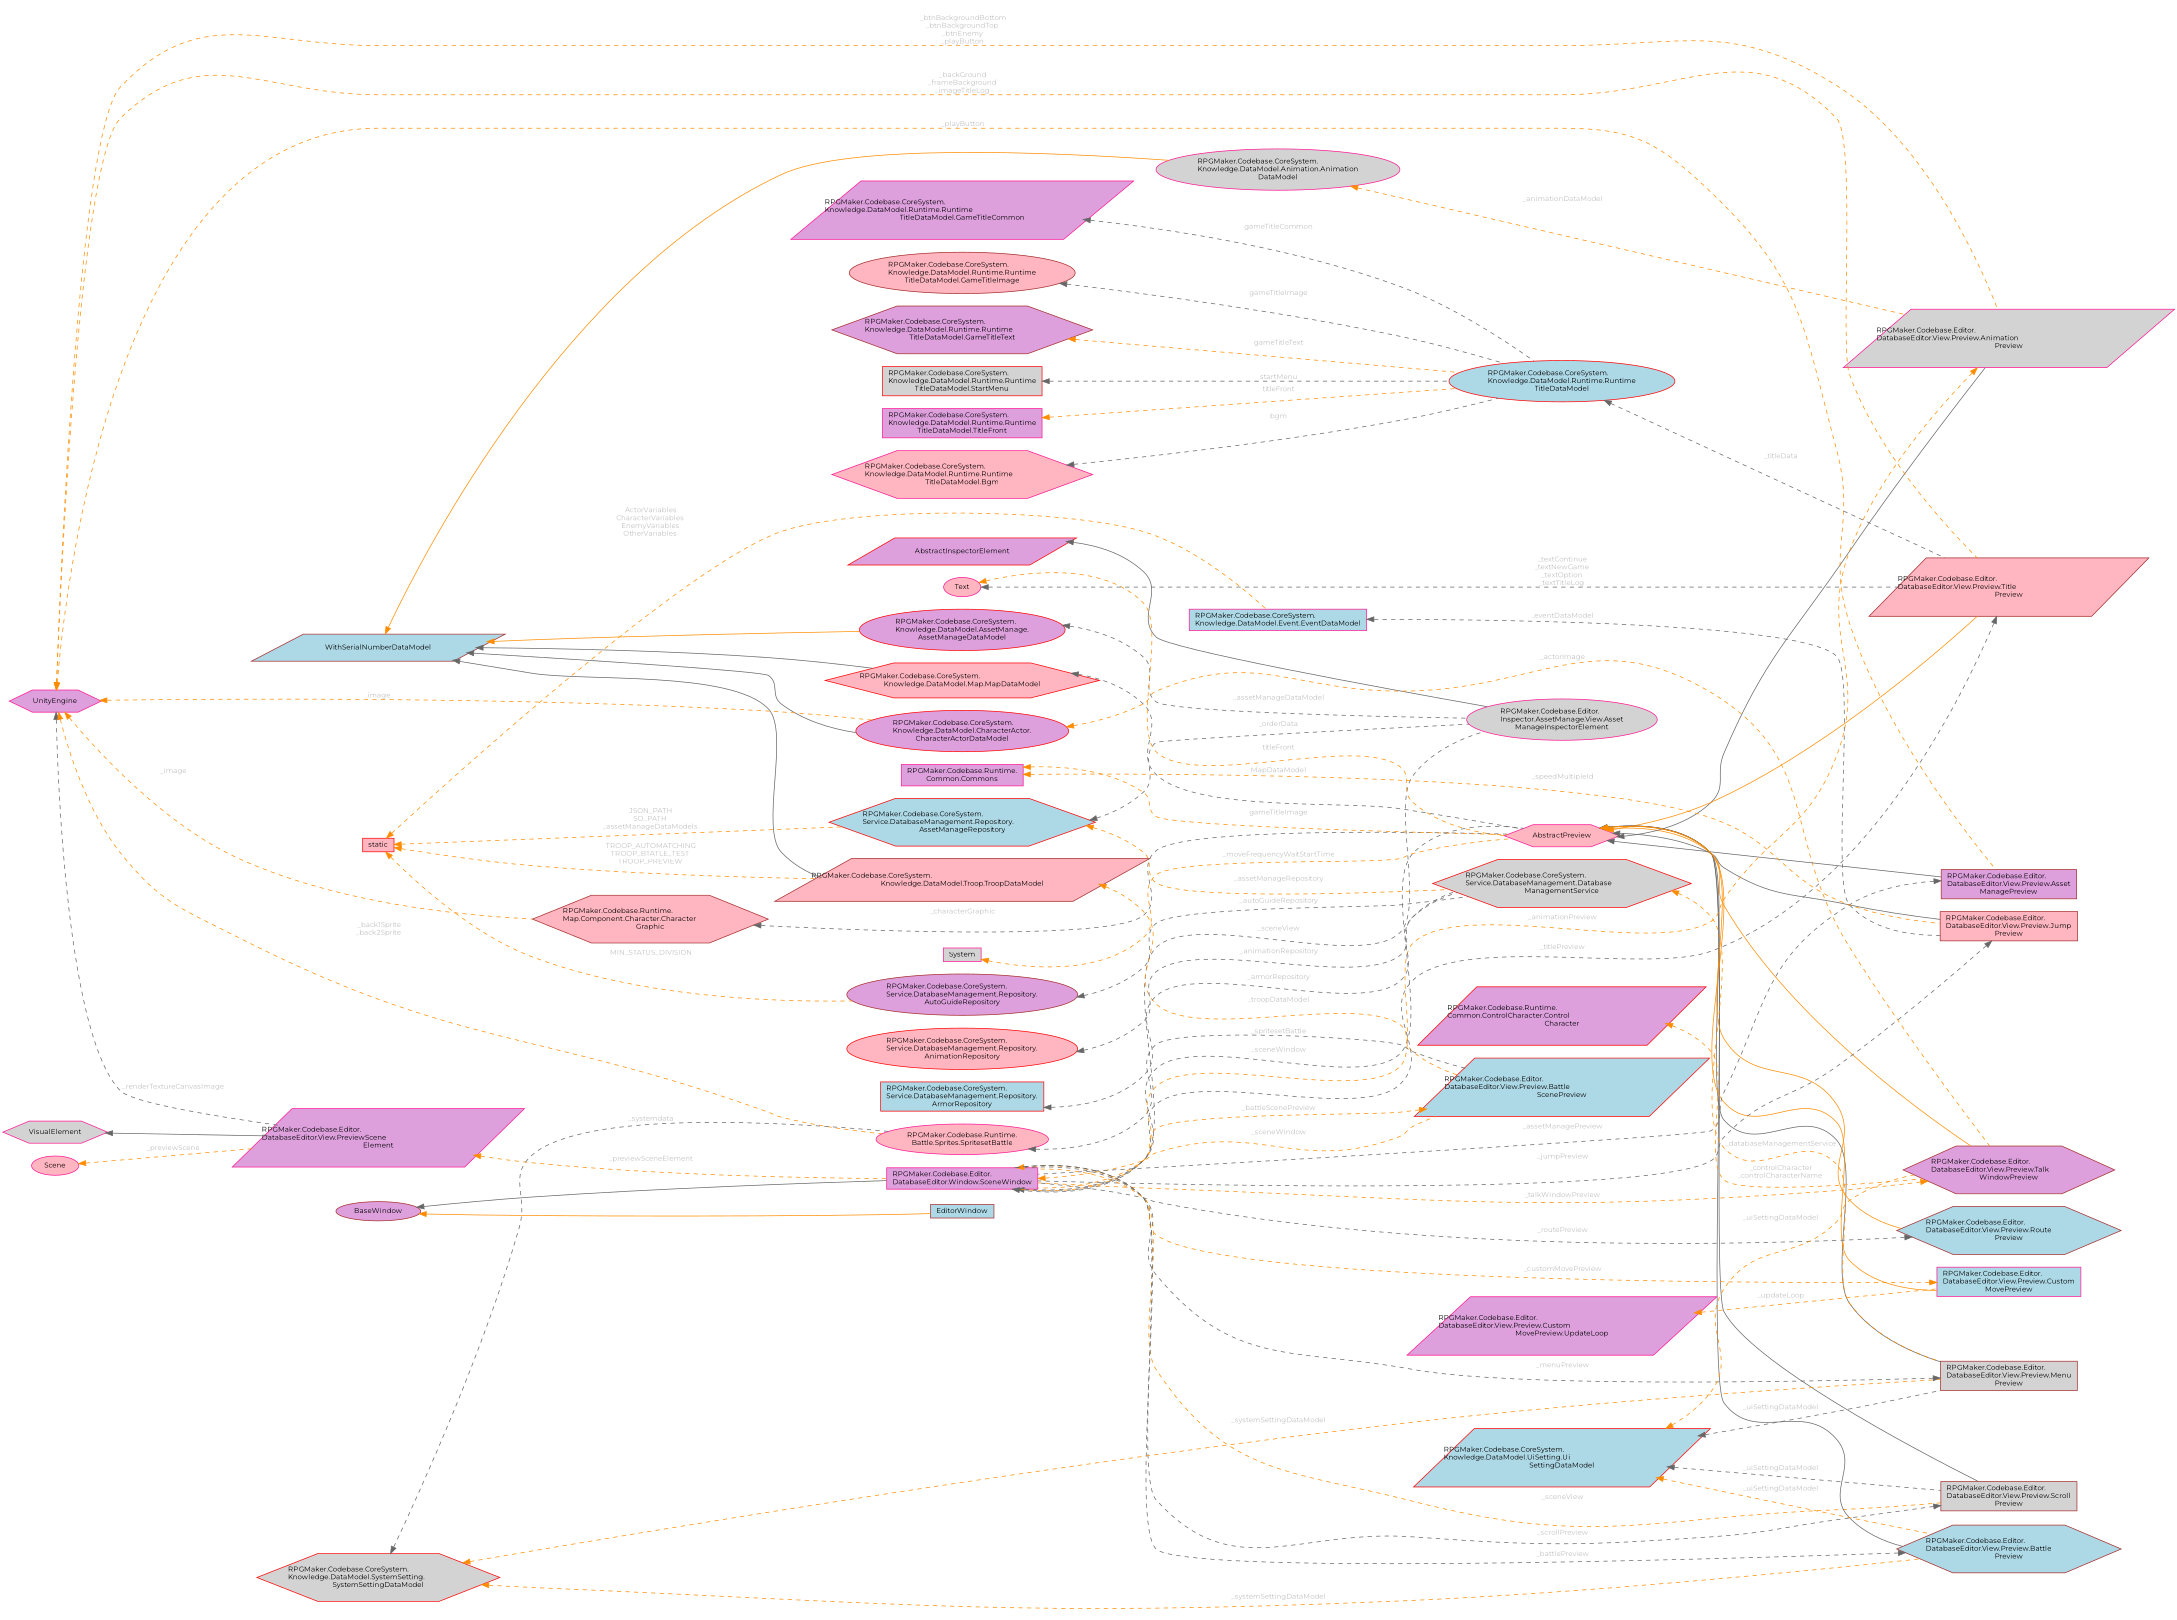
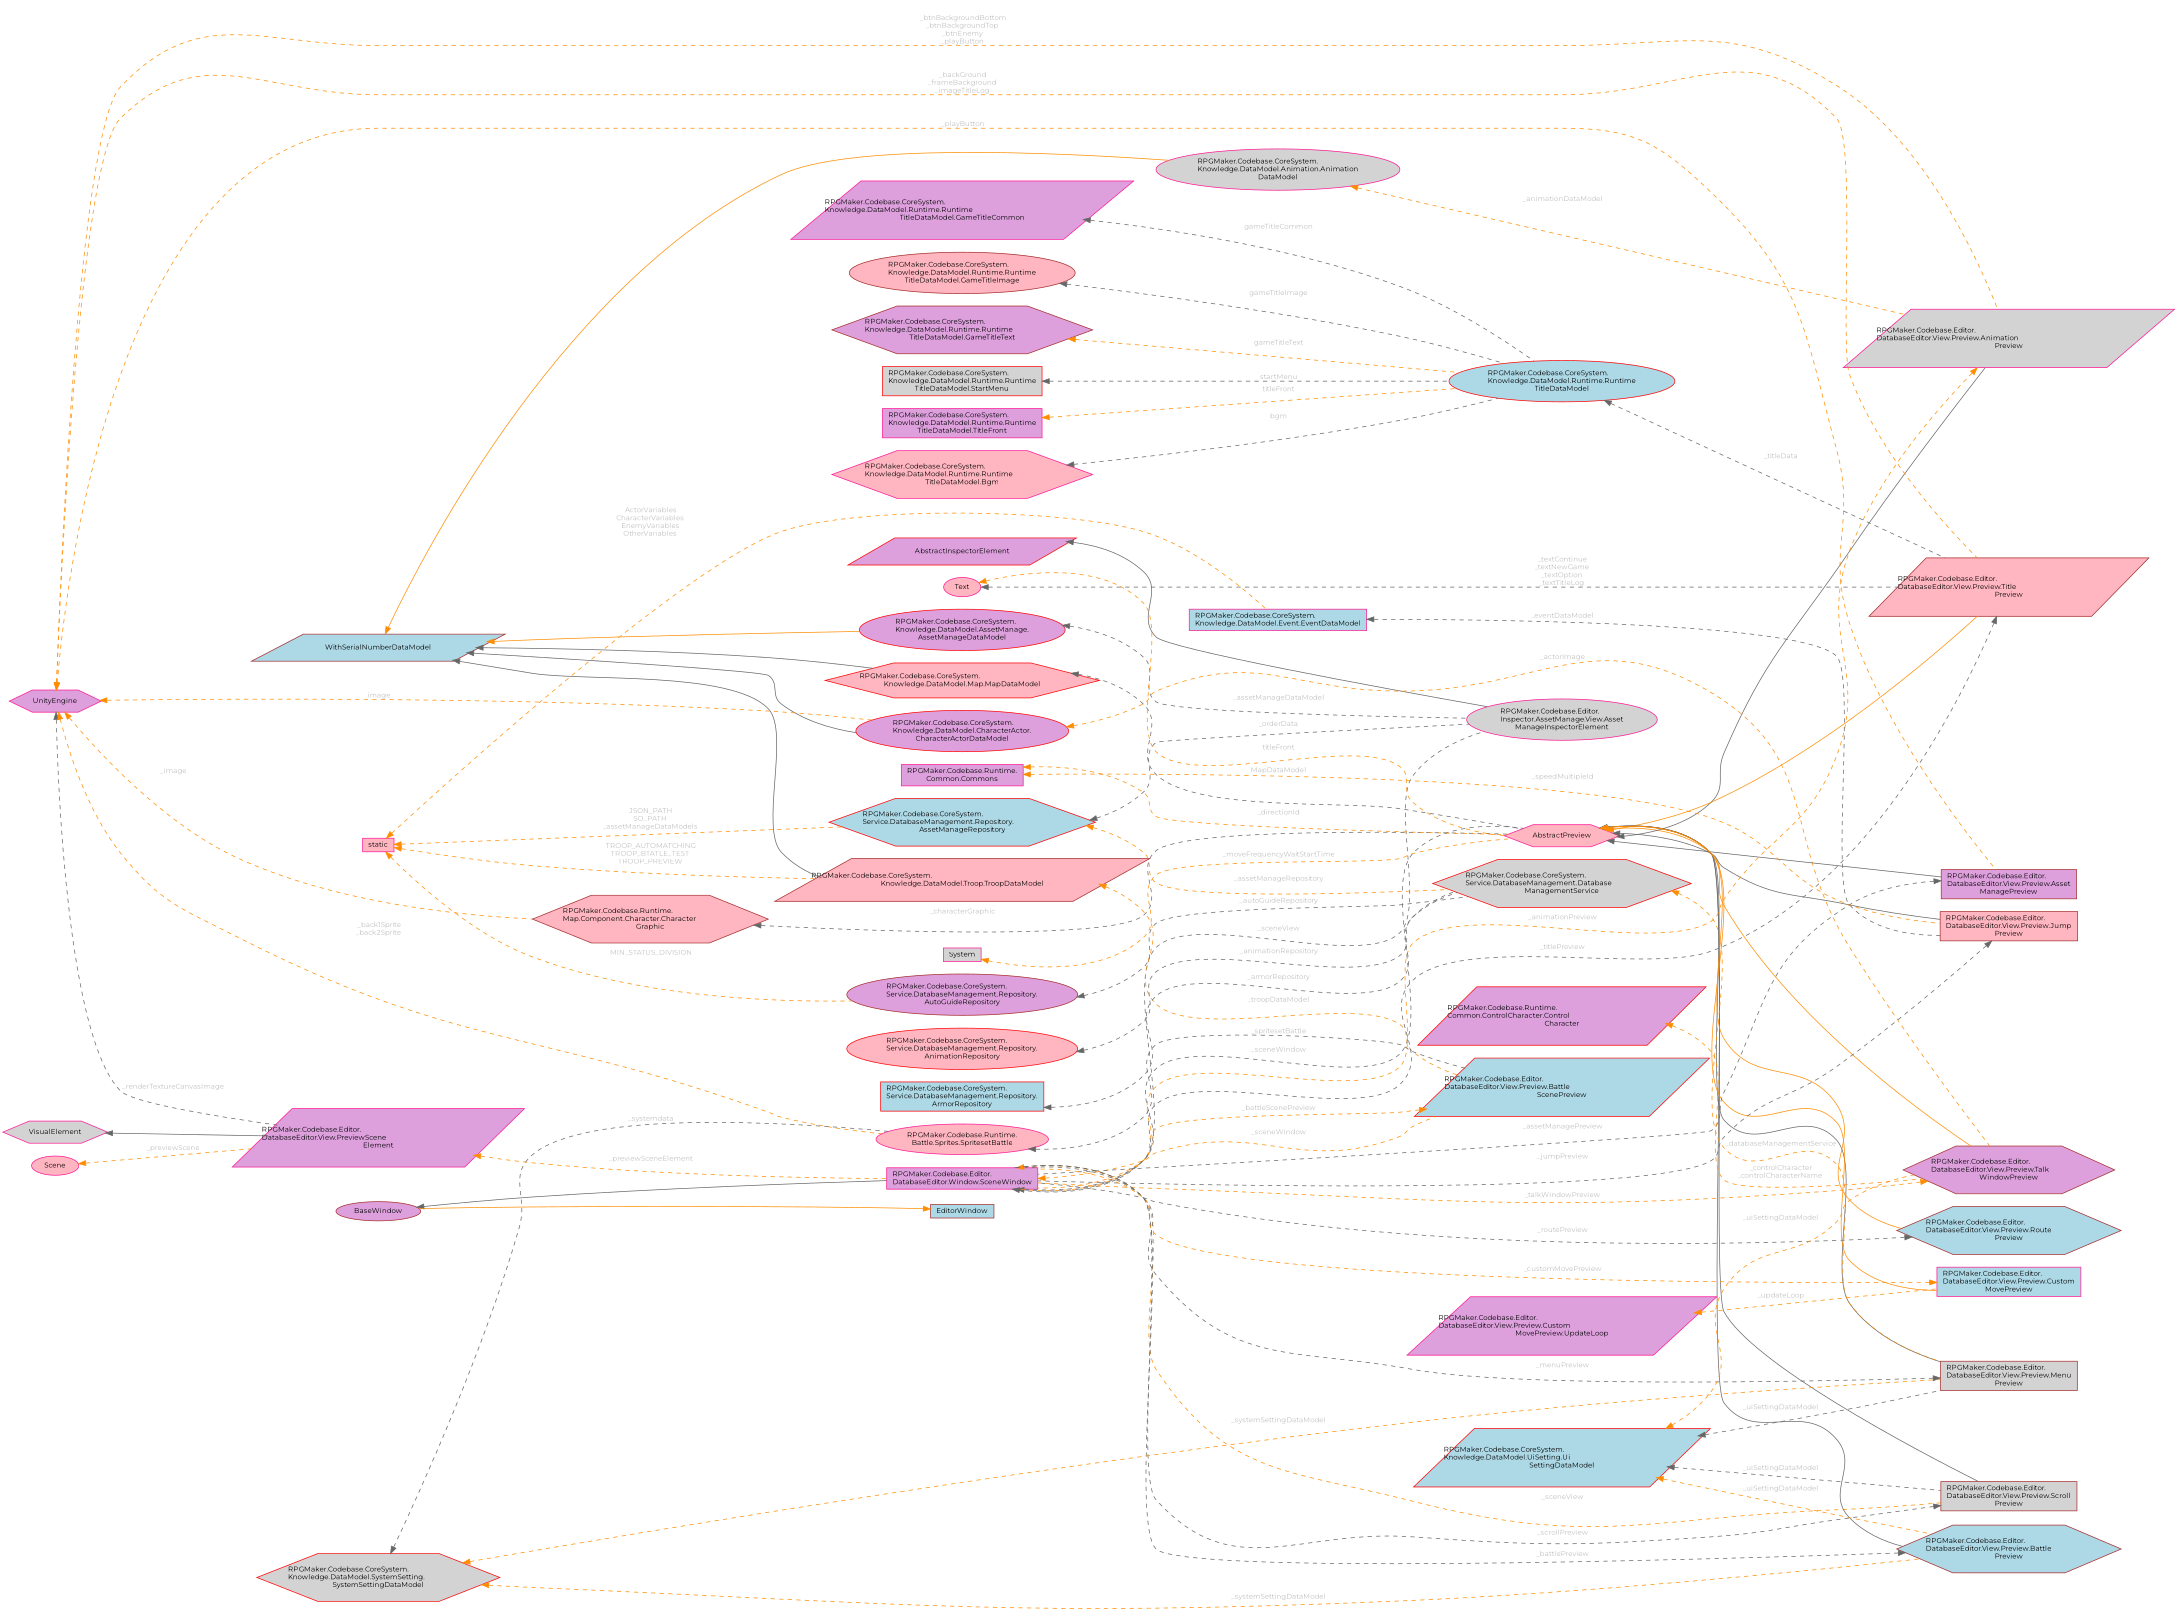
(1278, 813) -> (1278, 813)
(378, 845) -> (378, 845)
(678, 1216) -> (671, 1206)
